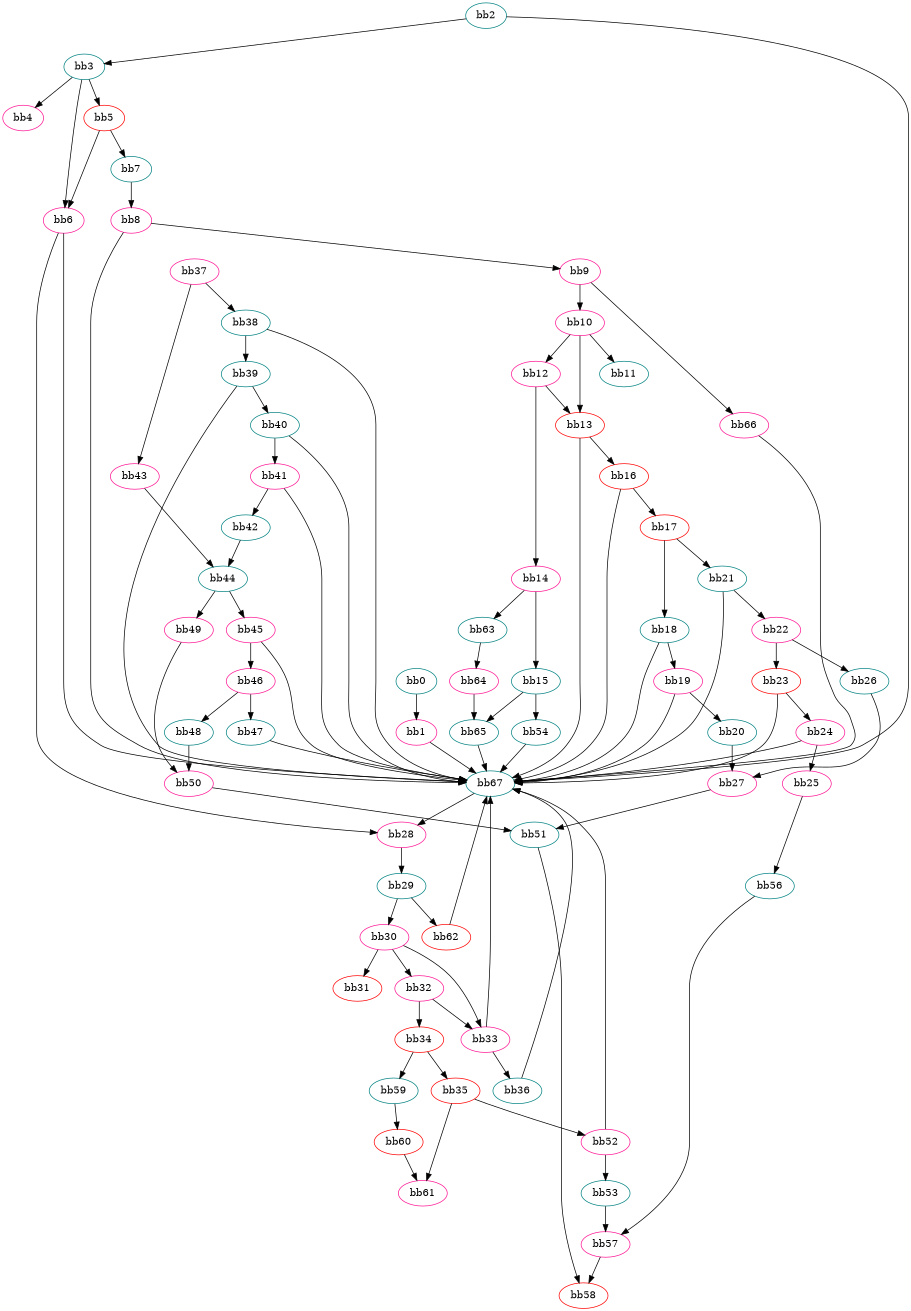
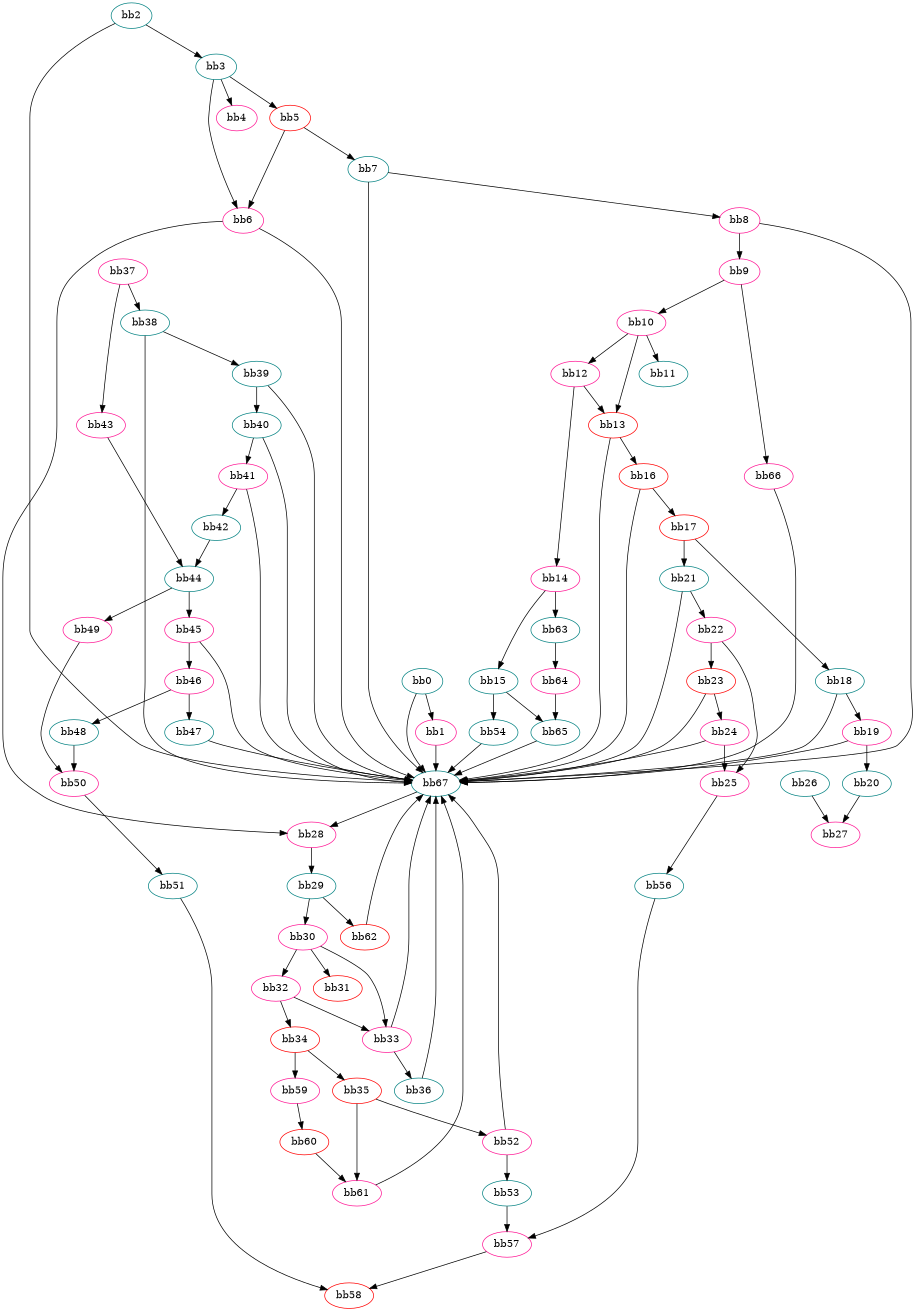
none -> (368, 483)
(817, 654) -> (753, 702)
none -> (407, 731)
(637, 808) -> none
none -> (463, 1013)
(394, 1091) -> (295, 1091)
